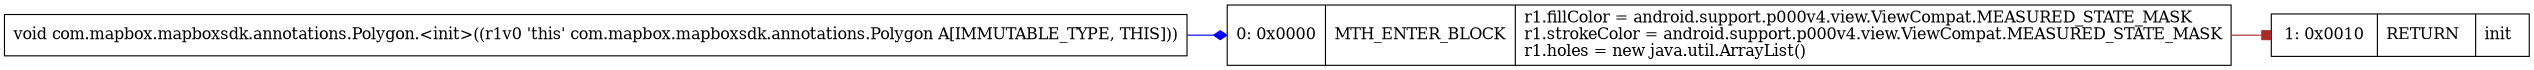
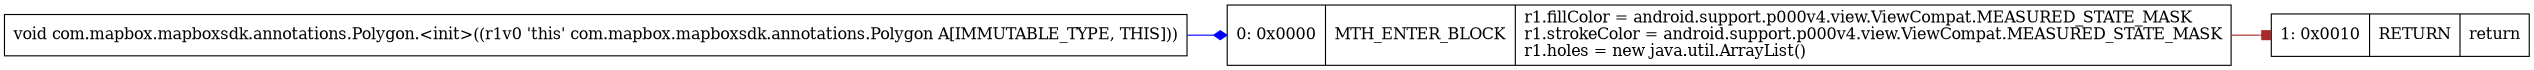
(2499, 35) -> (2495, 35)
